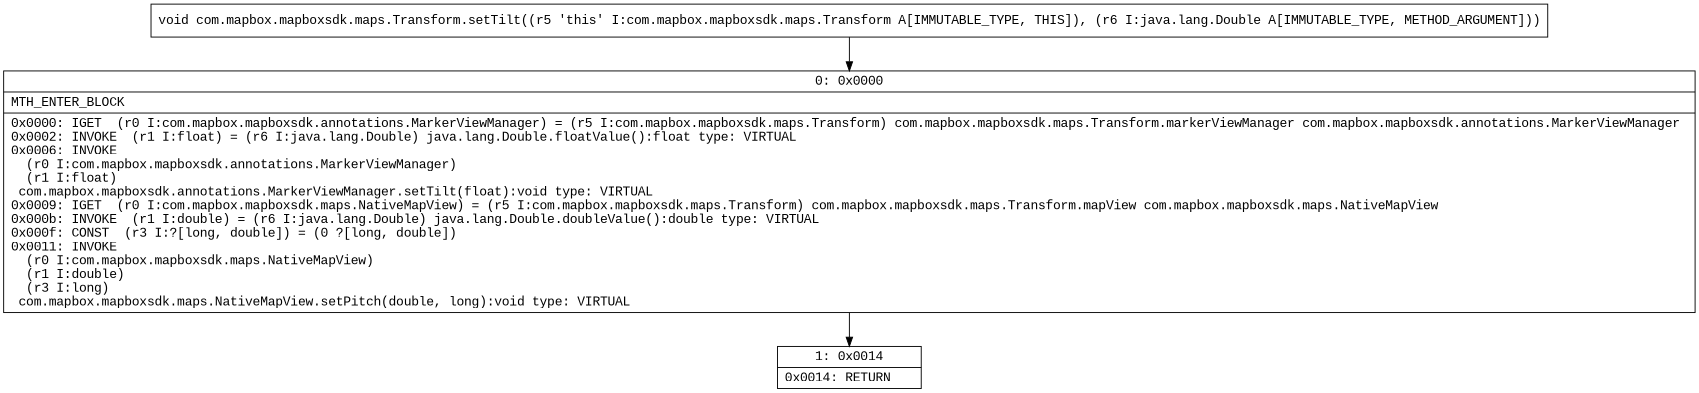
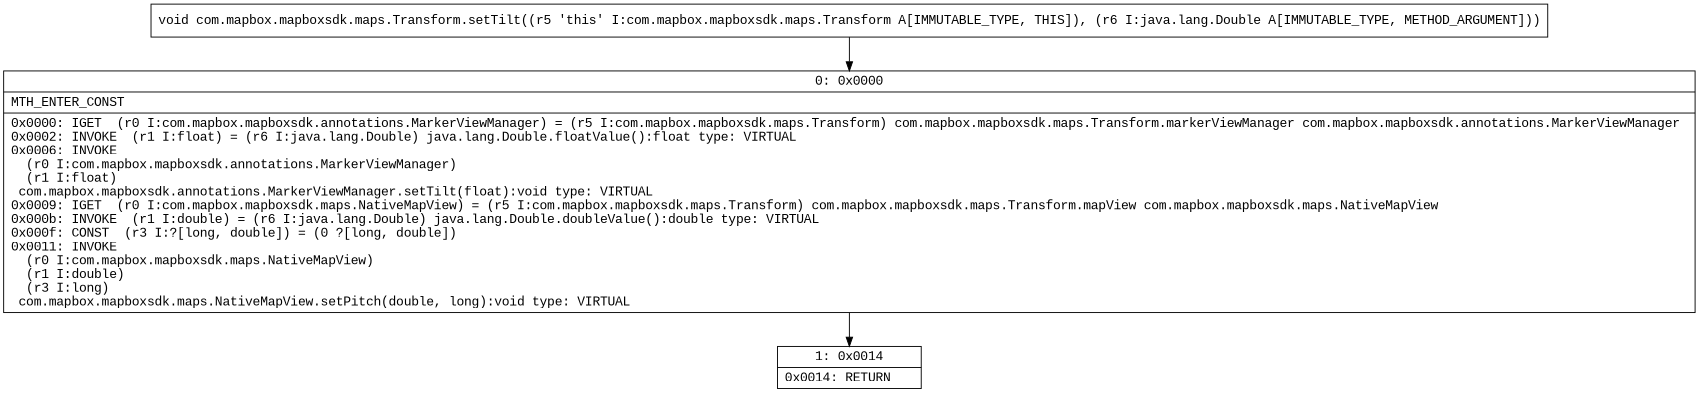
(68, 102) -> (68, 102)
